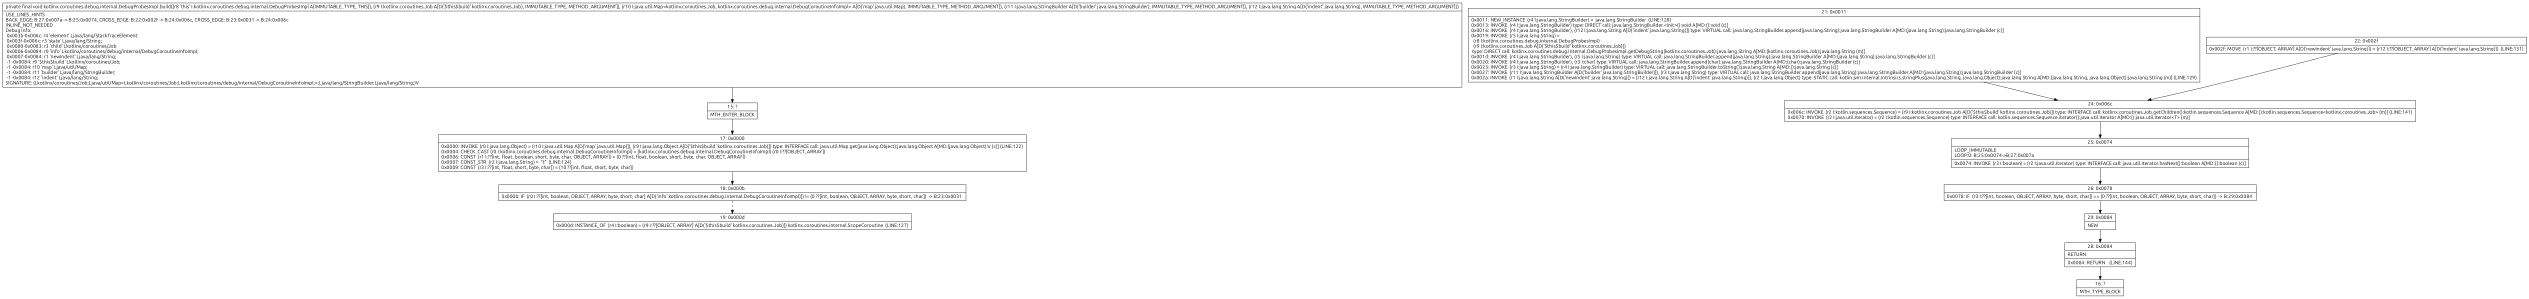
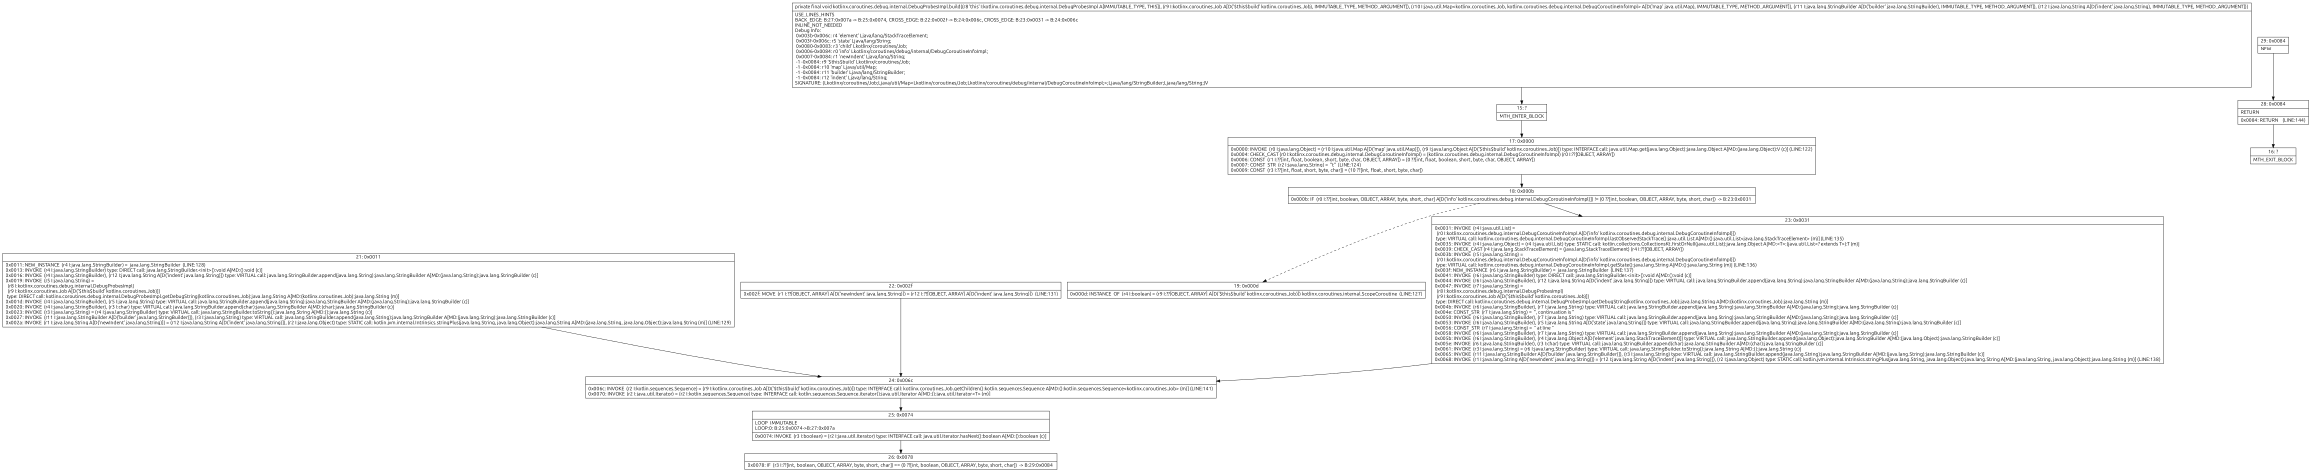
(2100, 205) -> none
none -> (1798, 290)
(2100, 292) -> (2273, 160)
